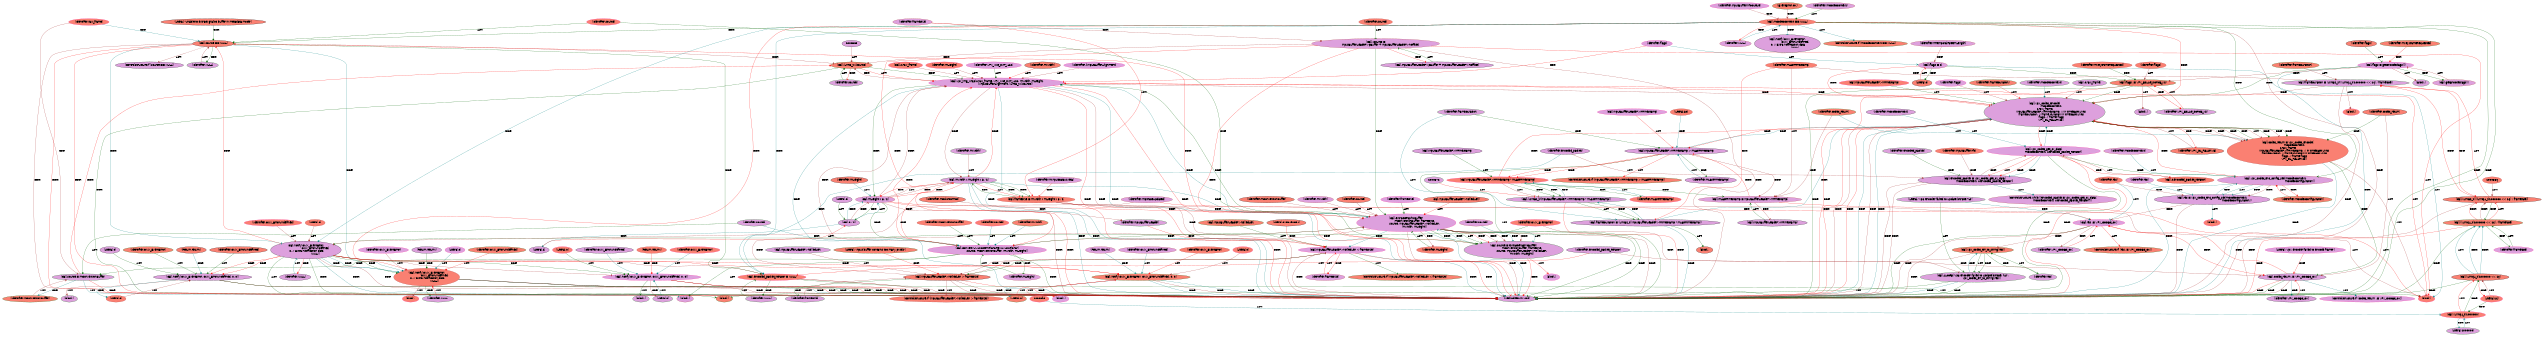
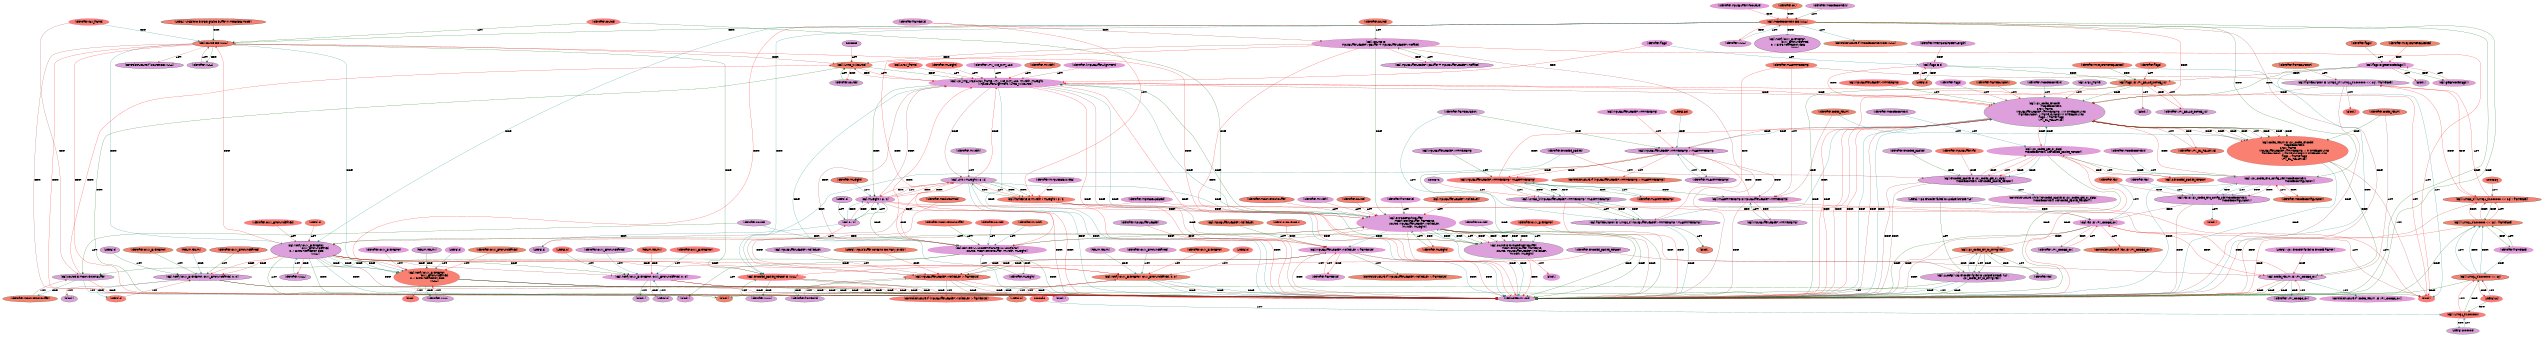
(1787, 6) -> (1787, 6)
(969, 180) -> (969, 180)
(1032, 210) -> (751, 241)
(1505, 223) -> (1505, 223)
none -> (2498, 263)
none -> (1701, 295)
